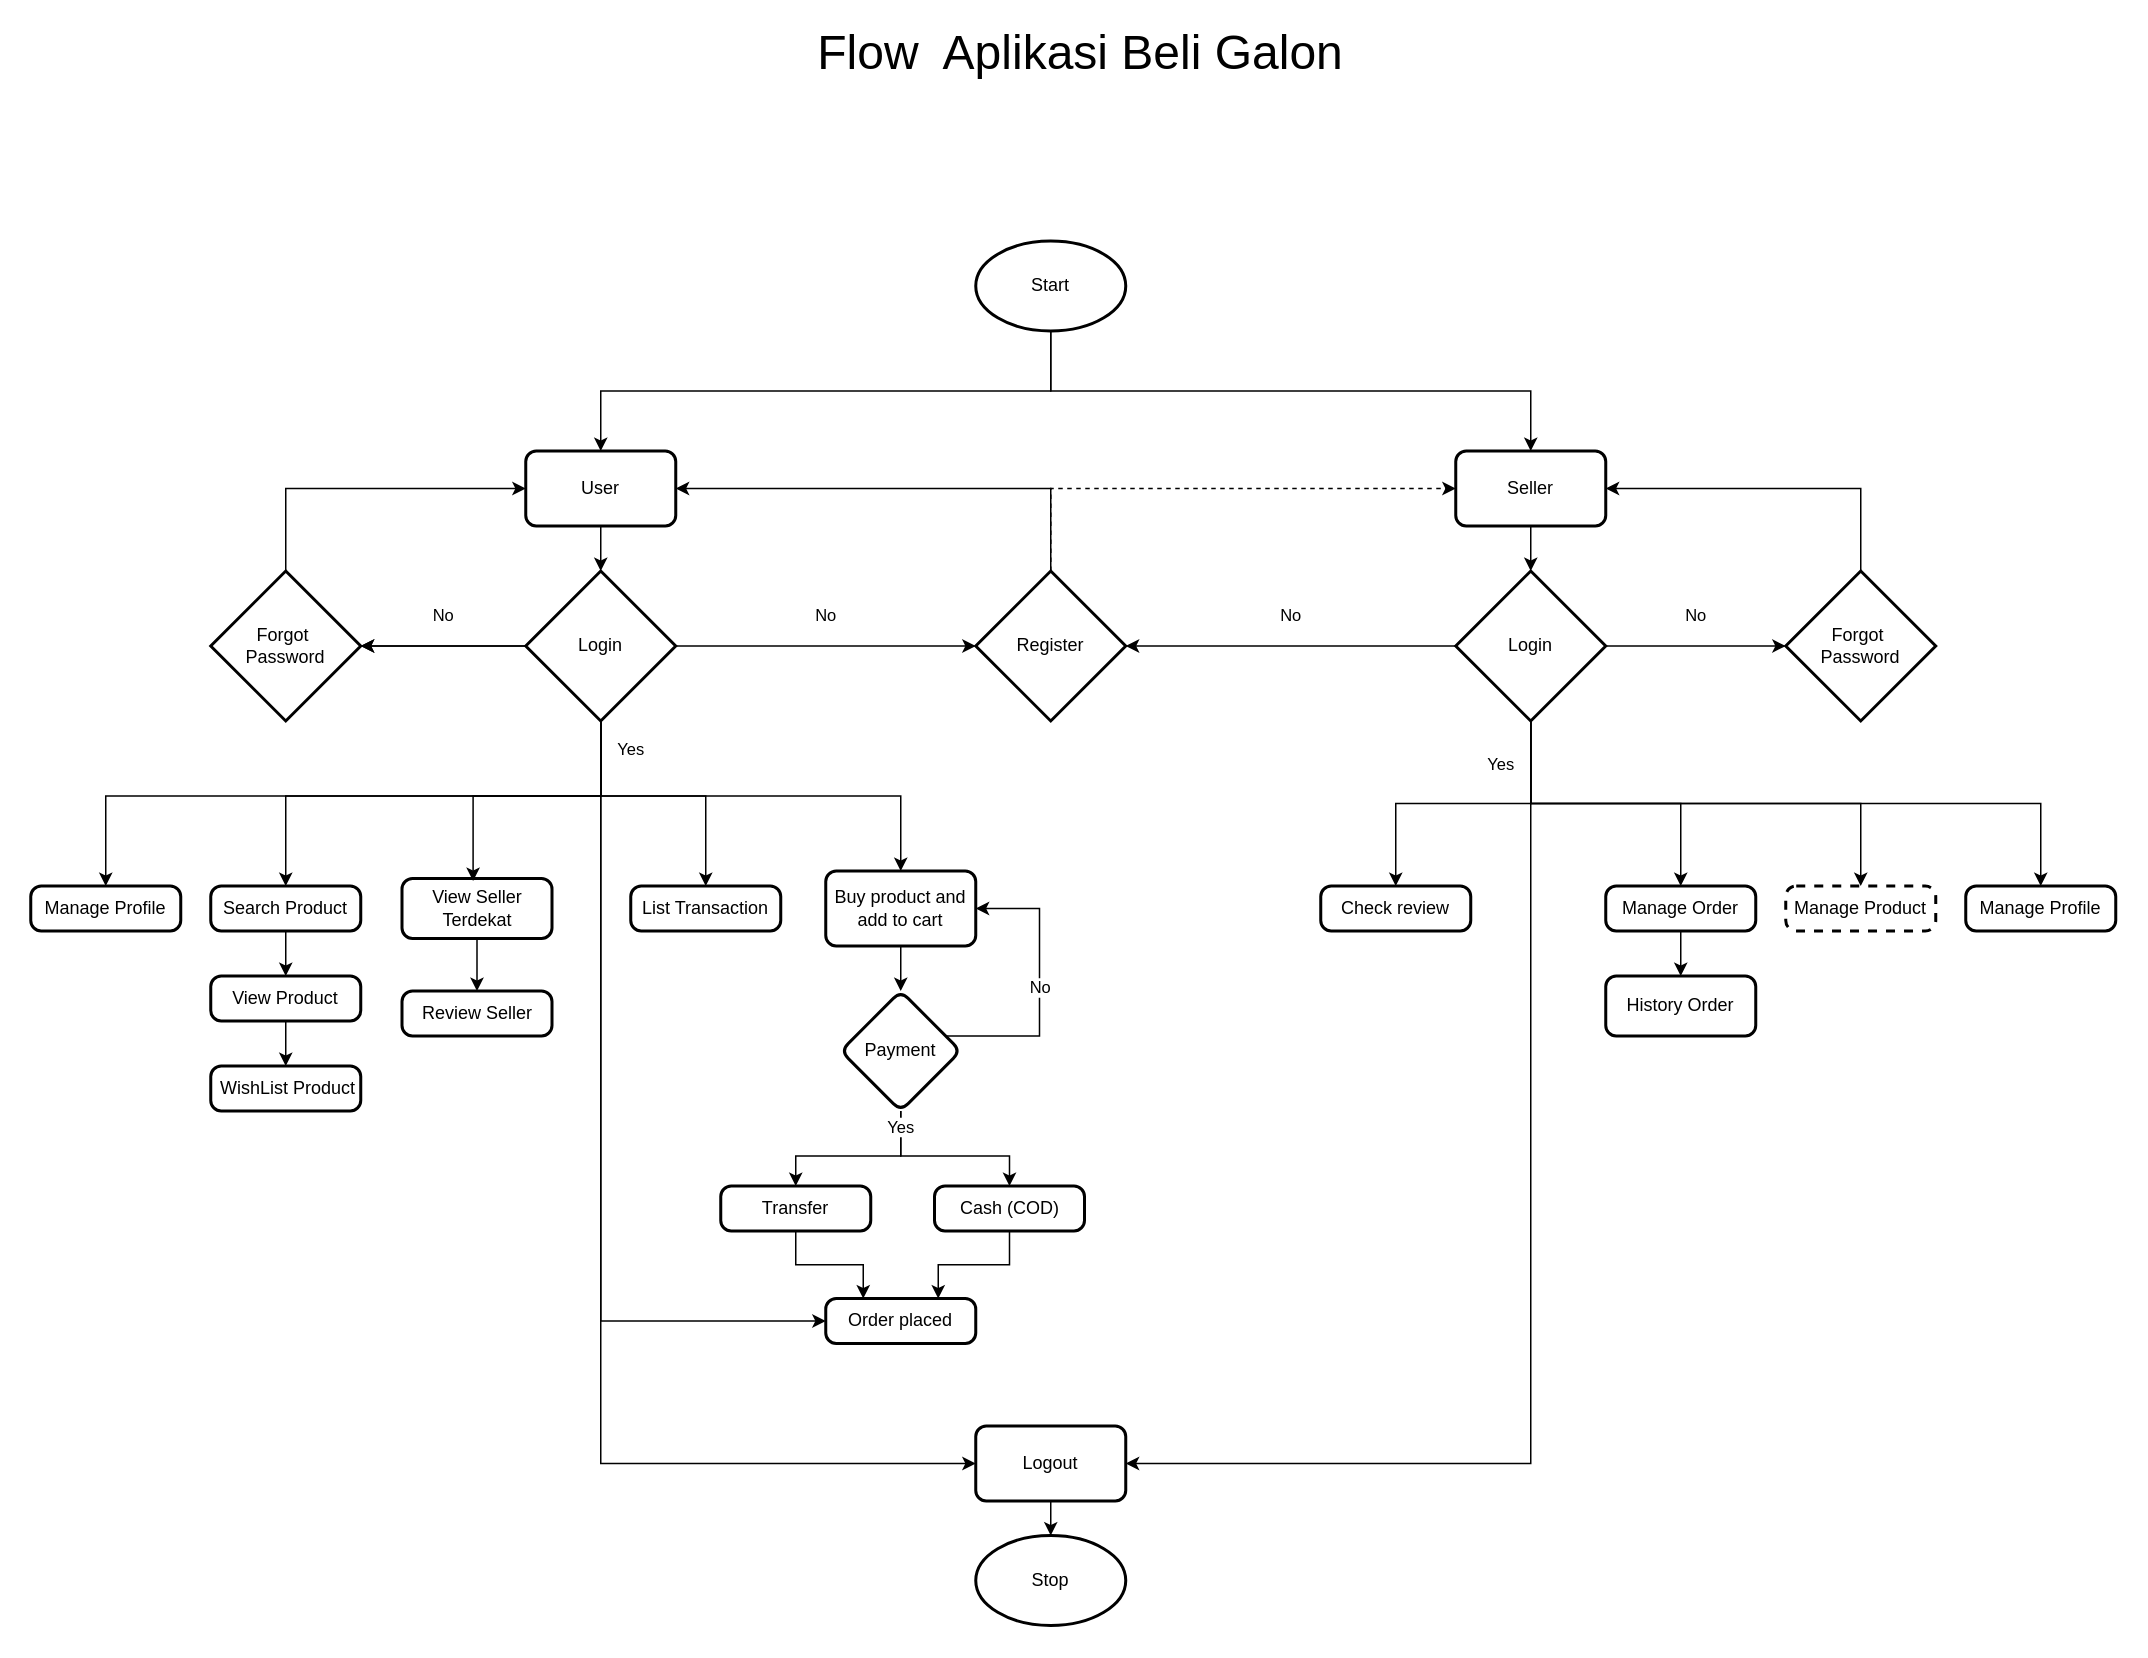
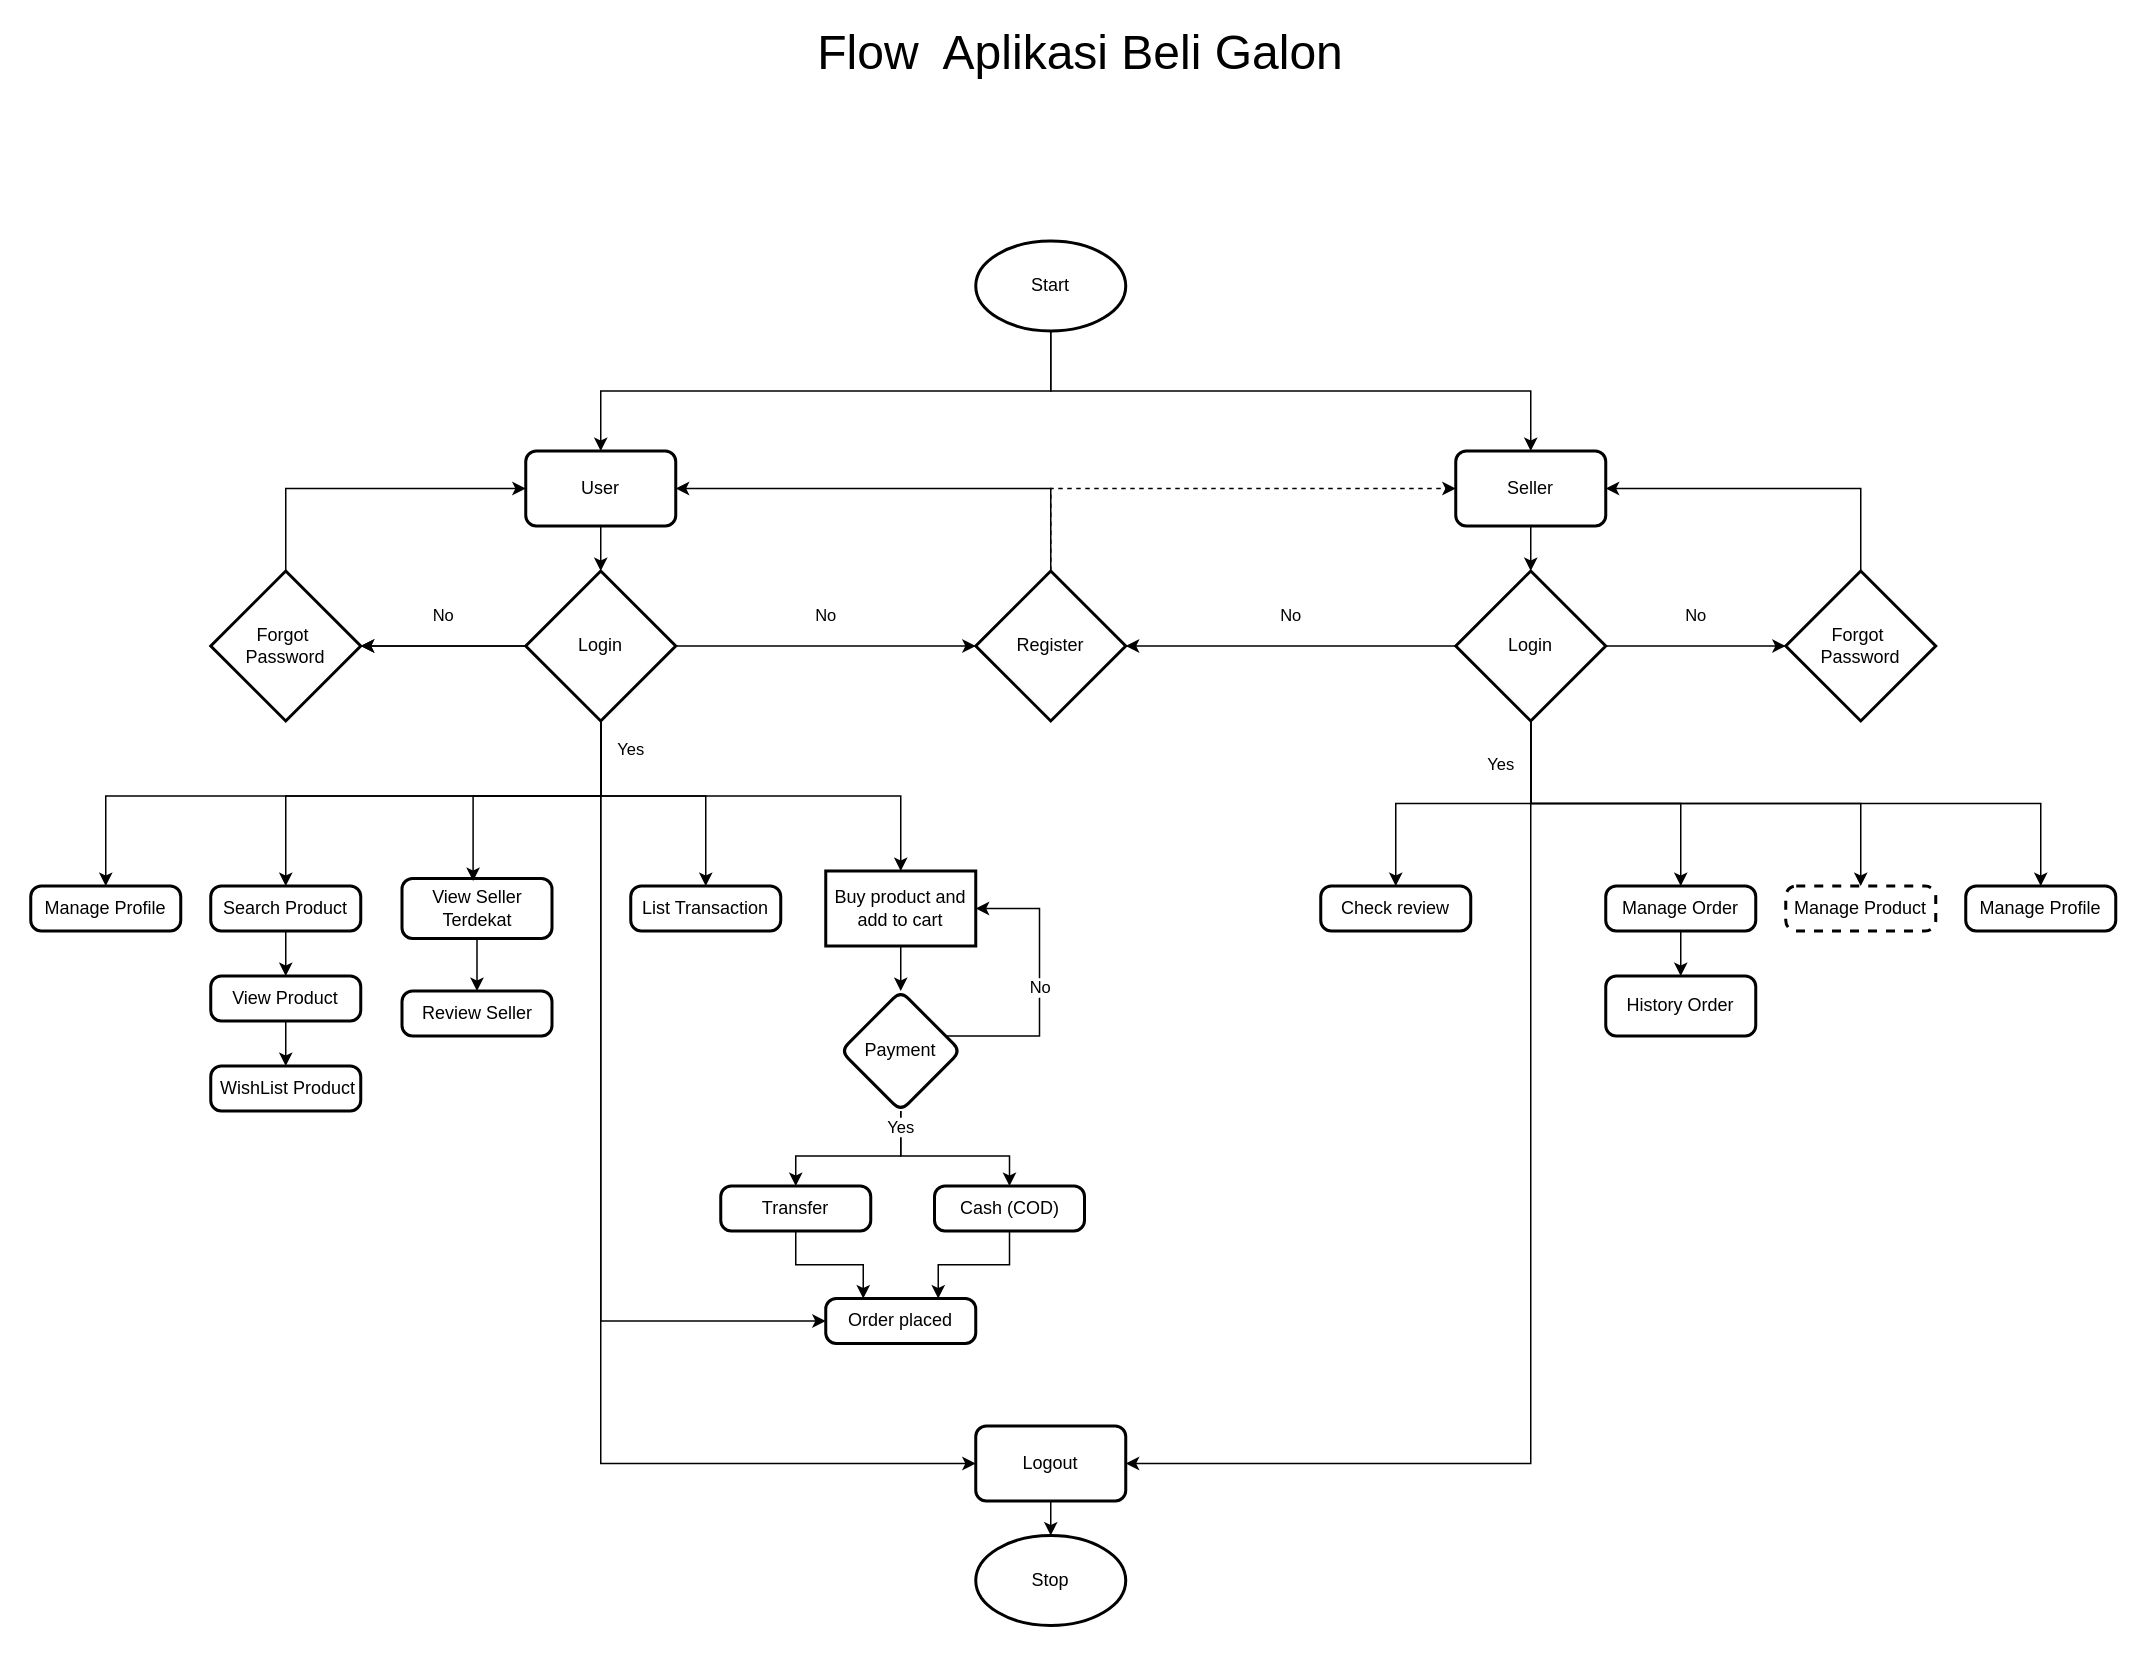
(901, 908) -> (901, 908)
